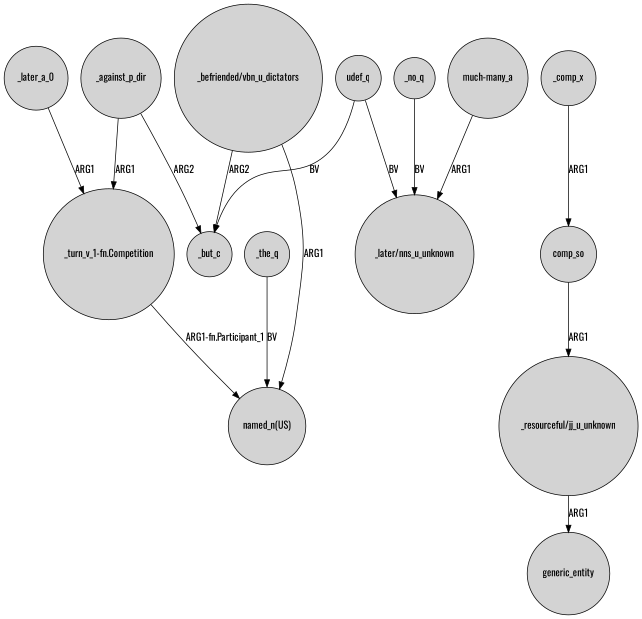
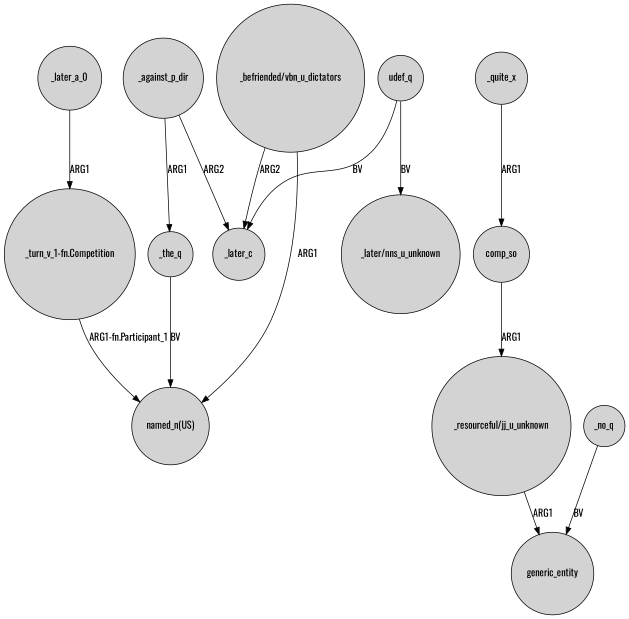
(488, 78) -> none
(569, 78) -> (501, 78)
(415, 143) -> (583, 487)
(116, 150) -> (167, 171)
(210, 254) -> (239, 254)
